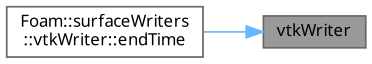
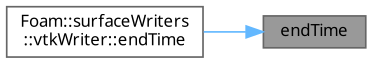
(315, 32) -> (315, 32)
